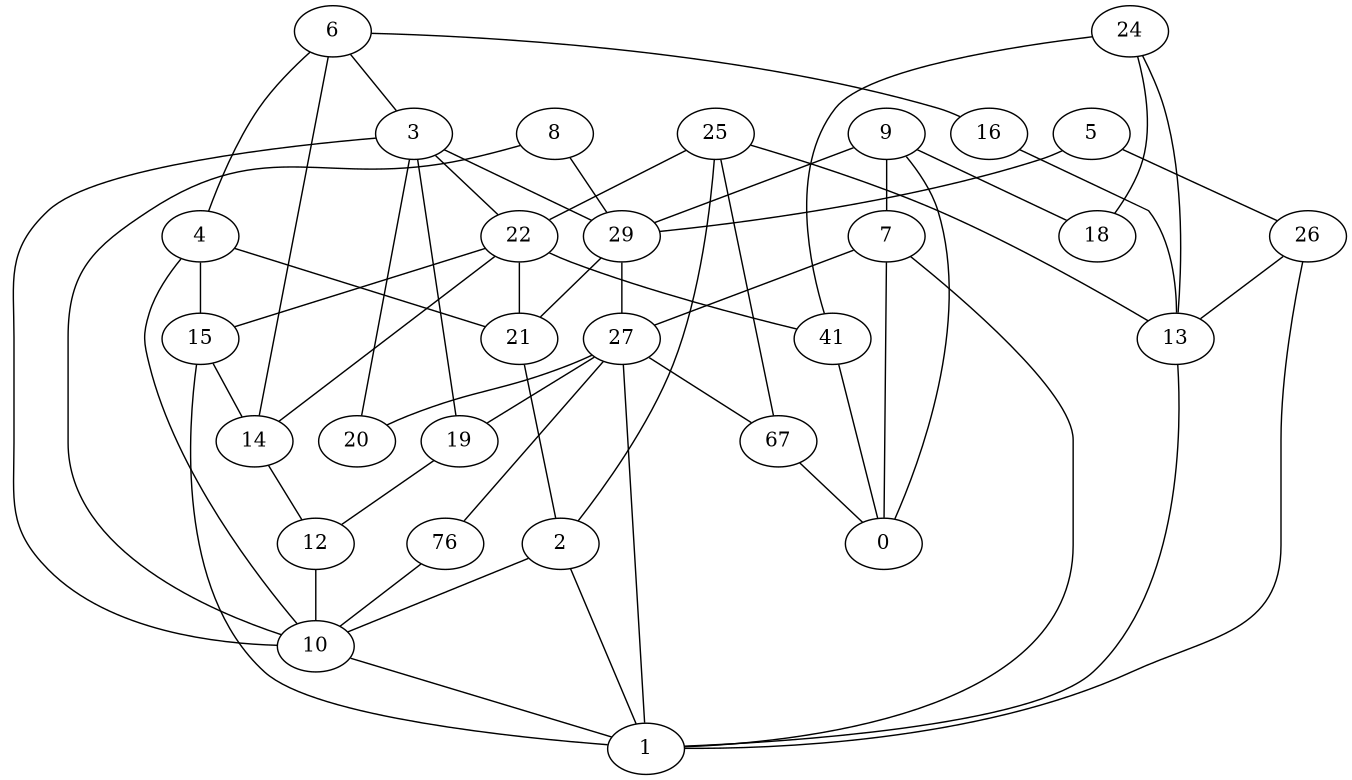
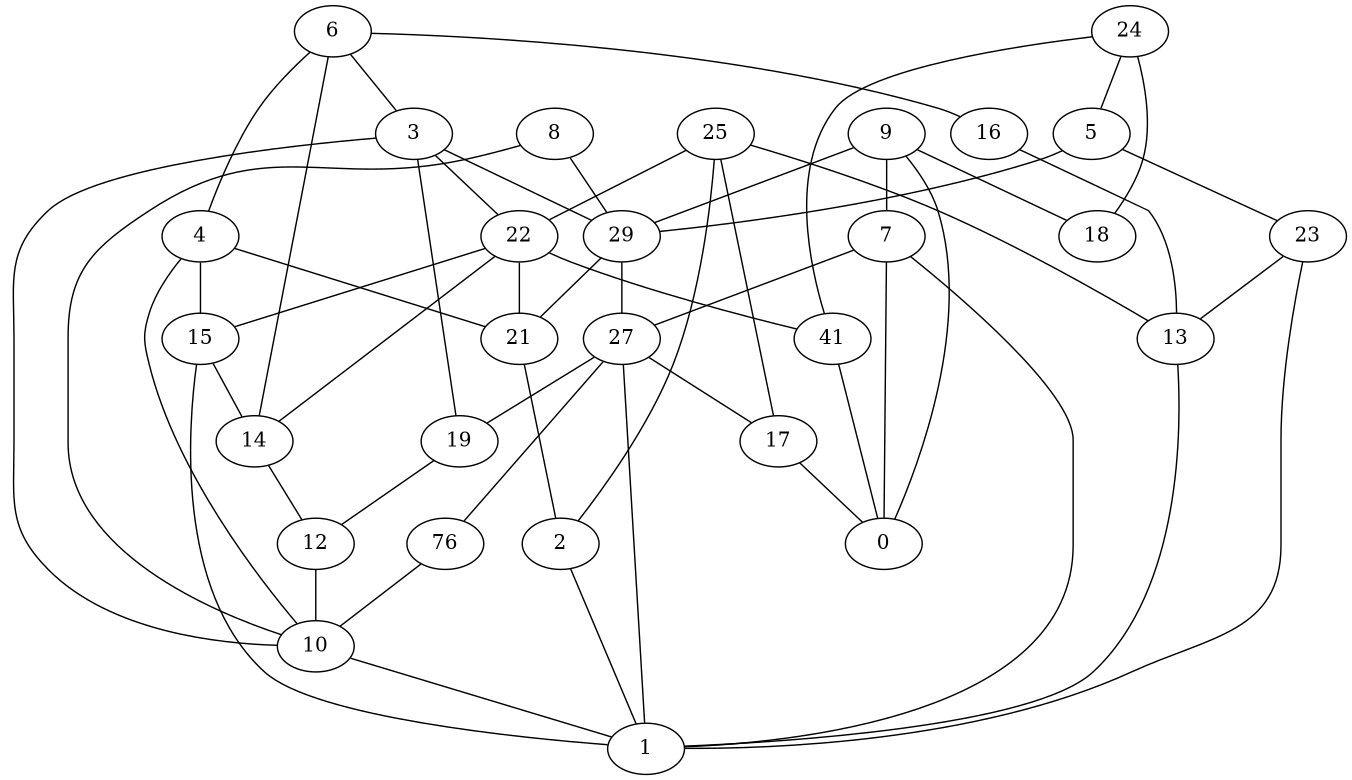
(1178, 188) -> (1111, 82)
(1308, 236) -> (1308, 236)
(357, 441) -> none
(778, 441) -> (778, 441)
(438, 595) -> none
